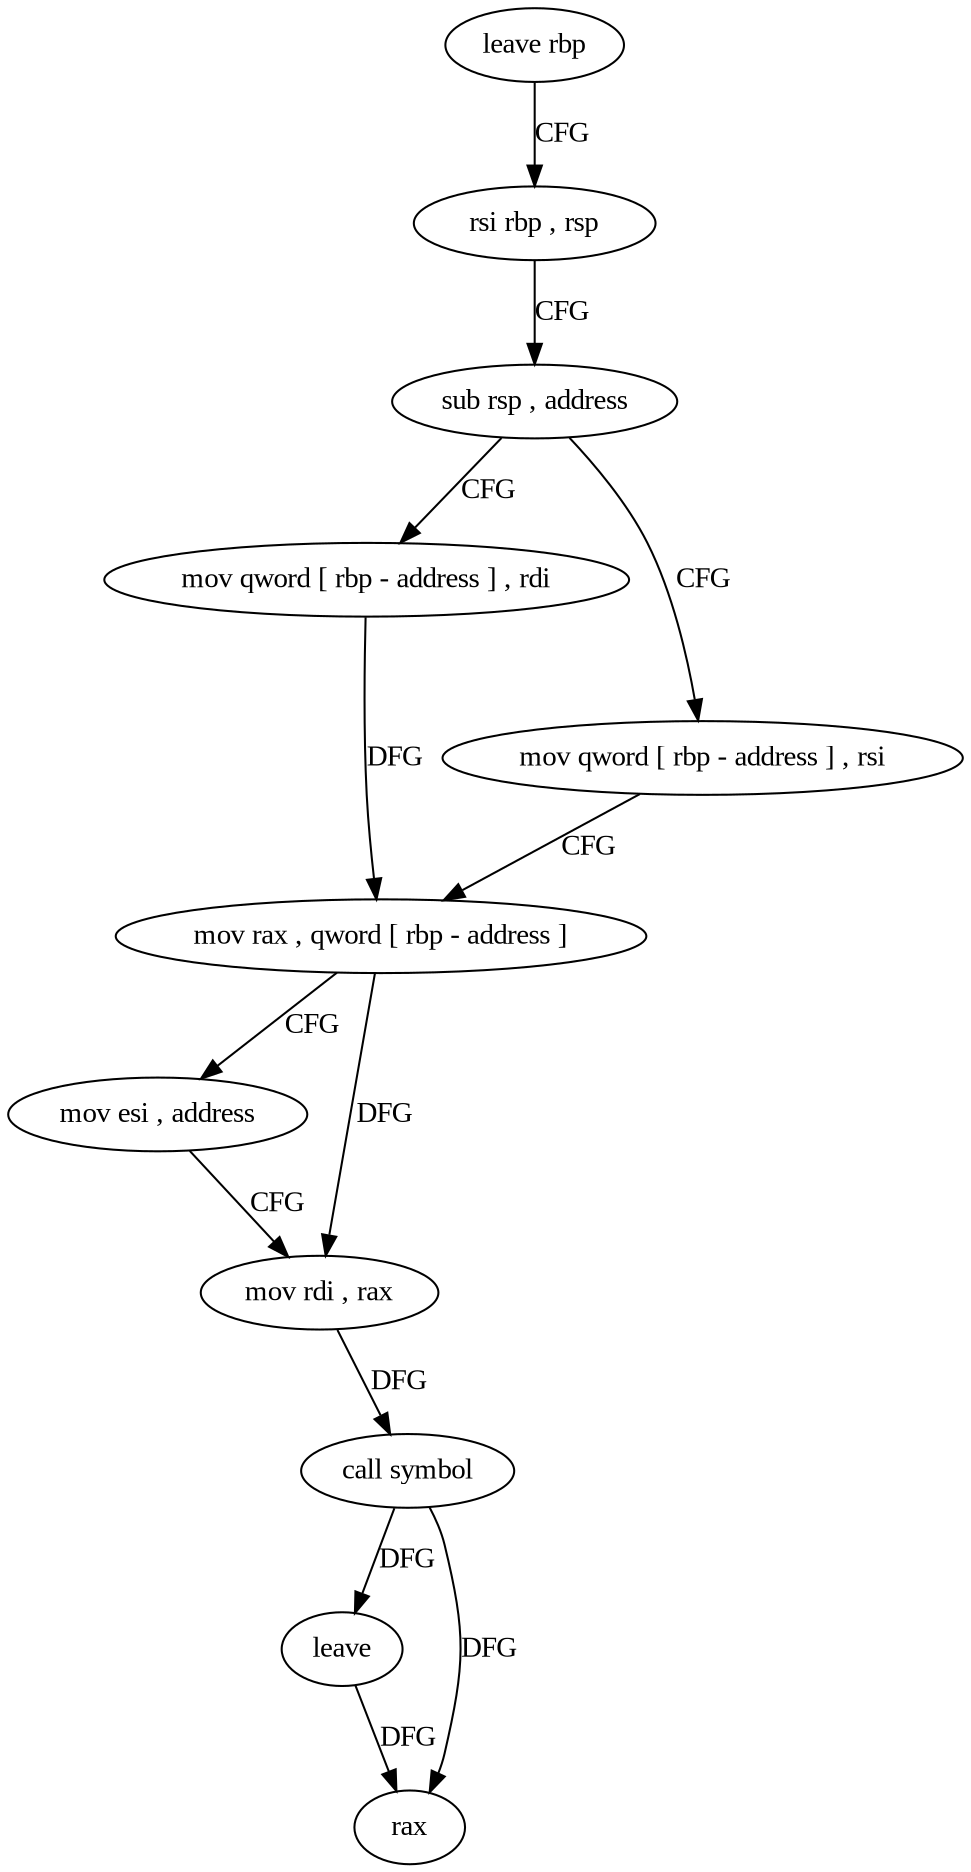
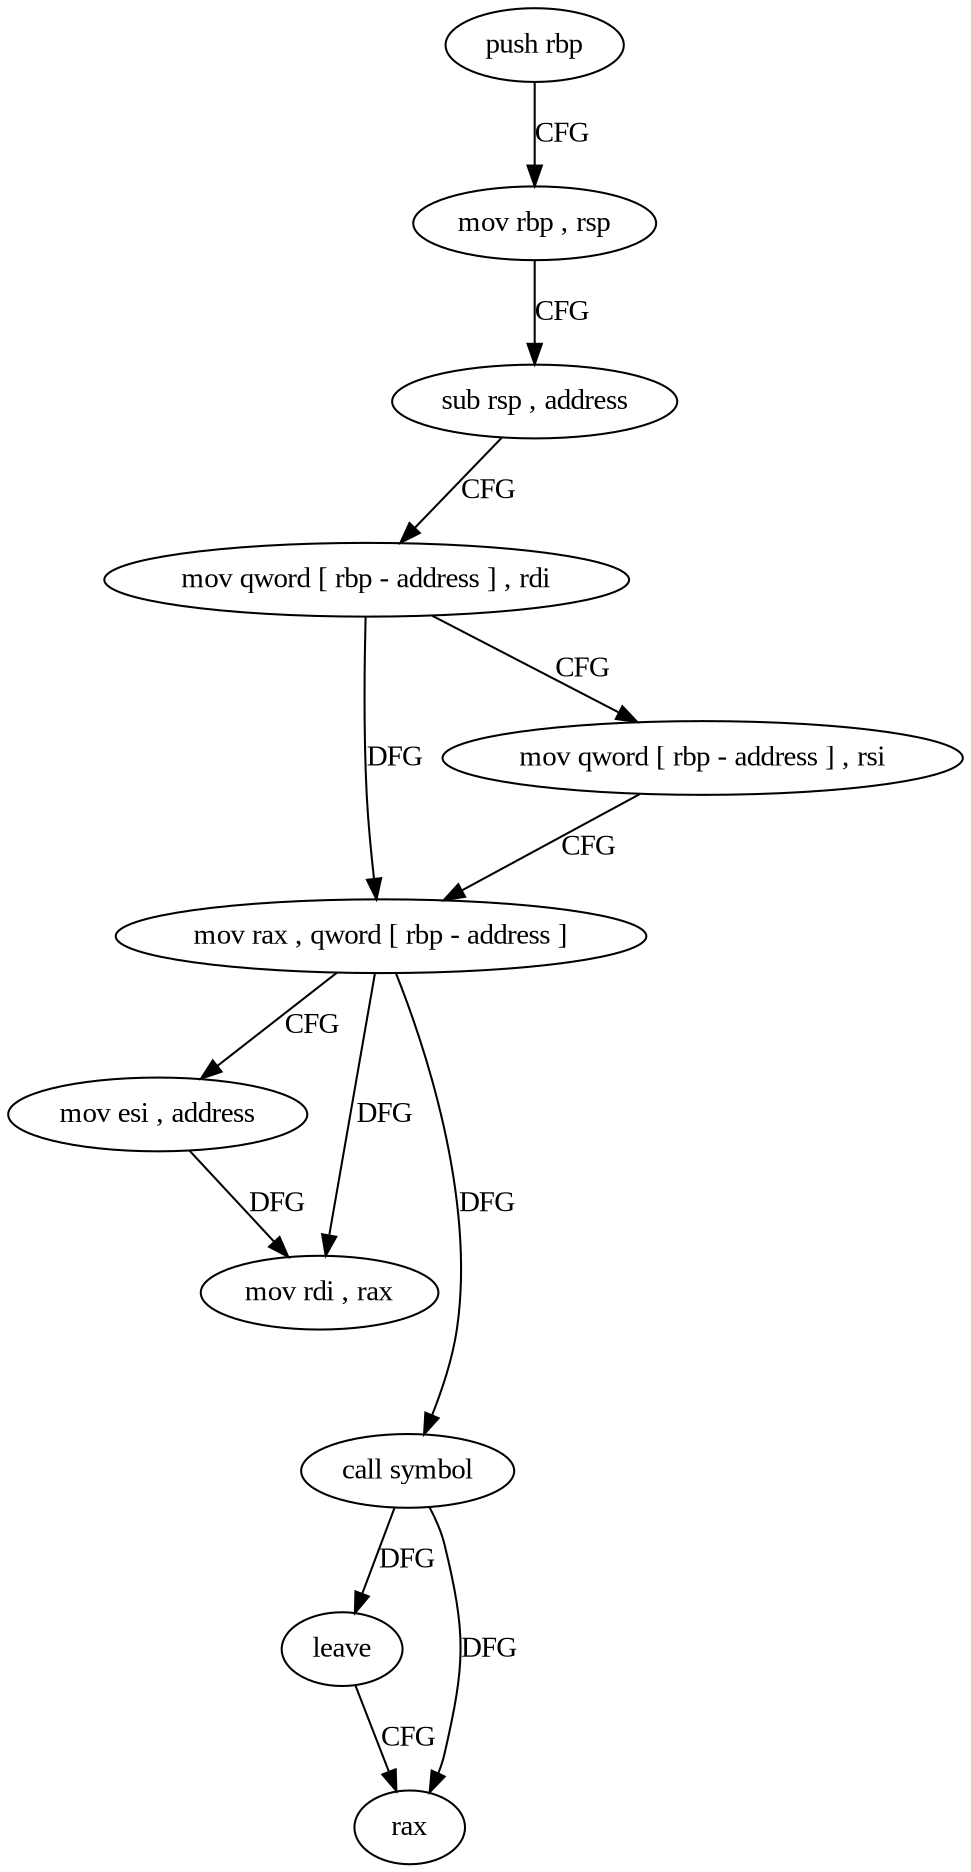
(535, 45) -> (535, 45)
(535, 223) -> (535, 223)
(654, 558) -> (525, 664)
(278, 1204) -> (278, 1204)
(359, 1373) -> (455, 1192)
(409, 1738) -> (409, 1738)
